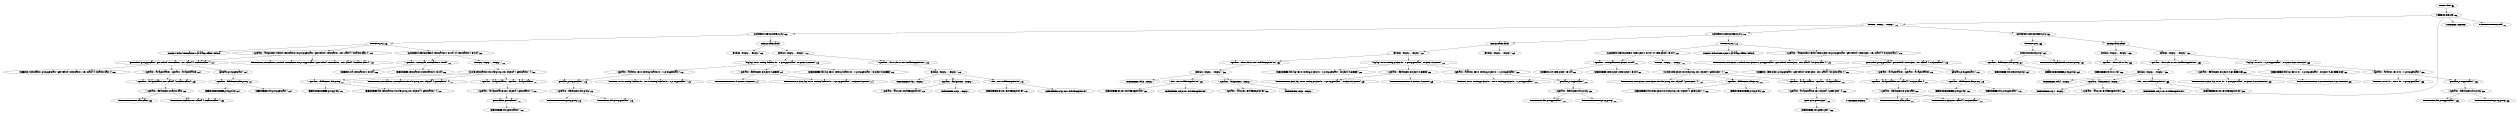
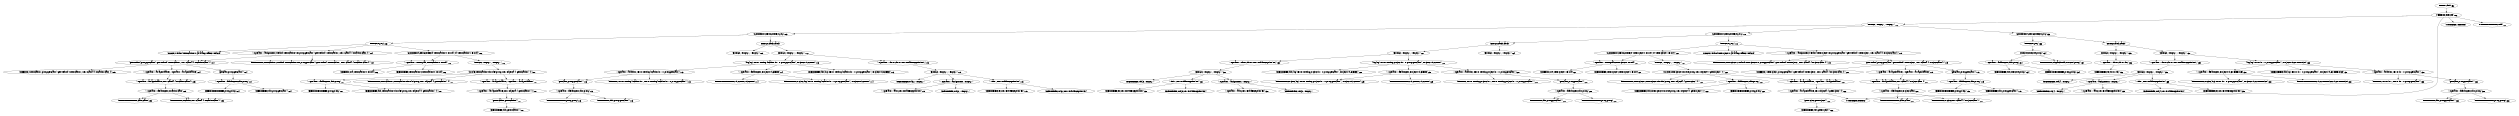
(1817, 95) -> (1836, 96)
